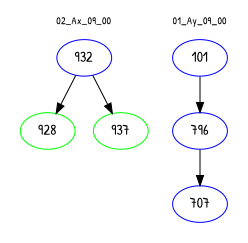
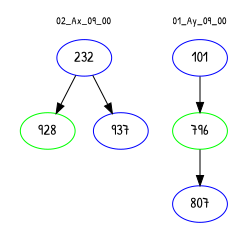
(84, 58) -> (84, 58)
(121, 131) -> (121, 131)
(200, 131) -> (200, 131)
(200, 204) -> (200, 204)
